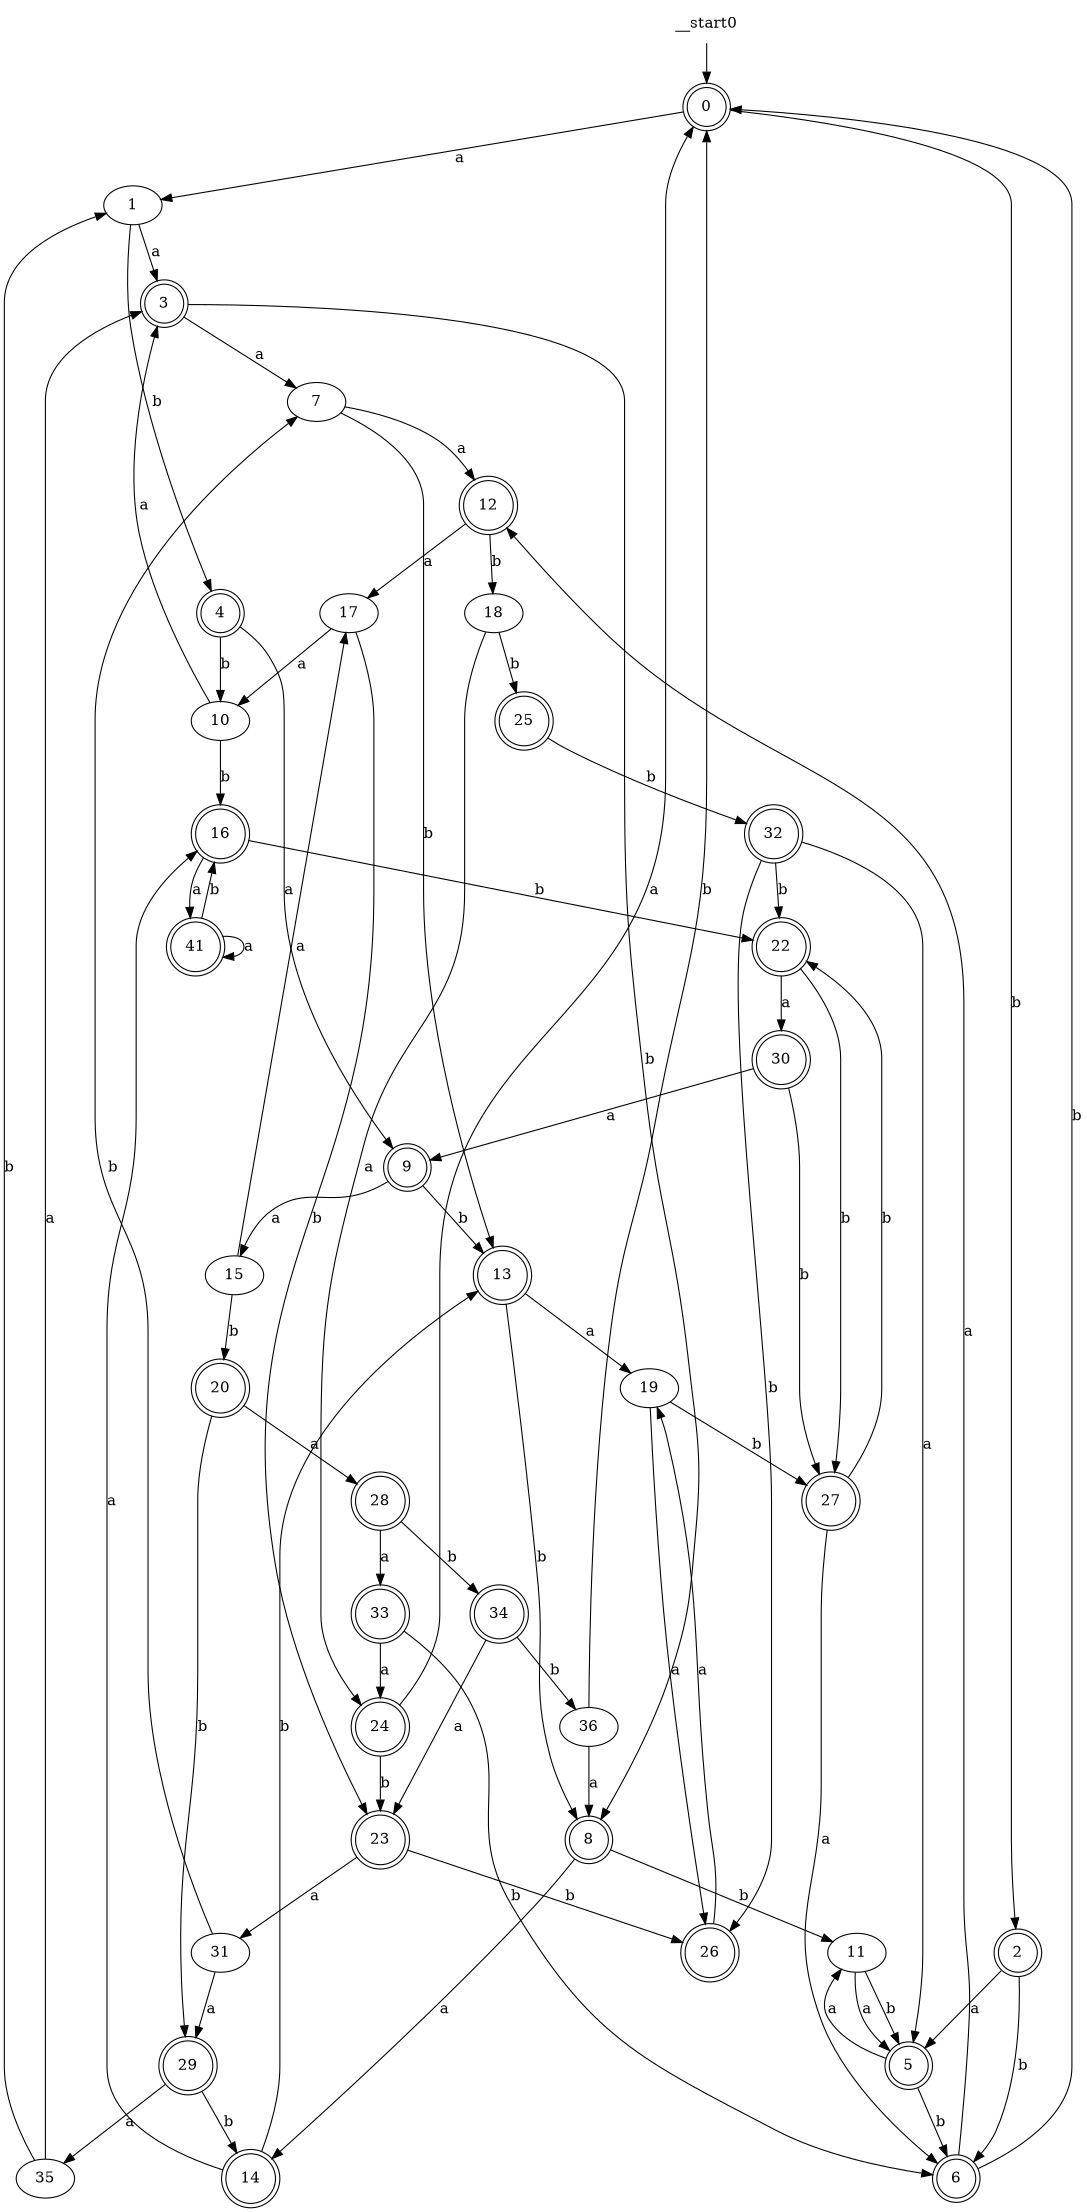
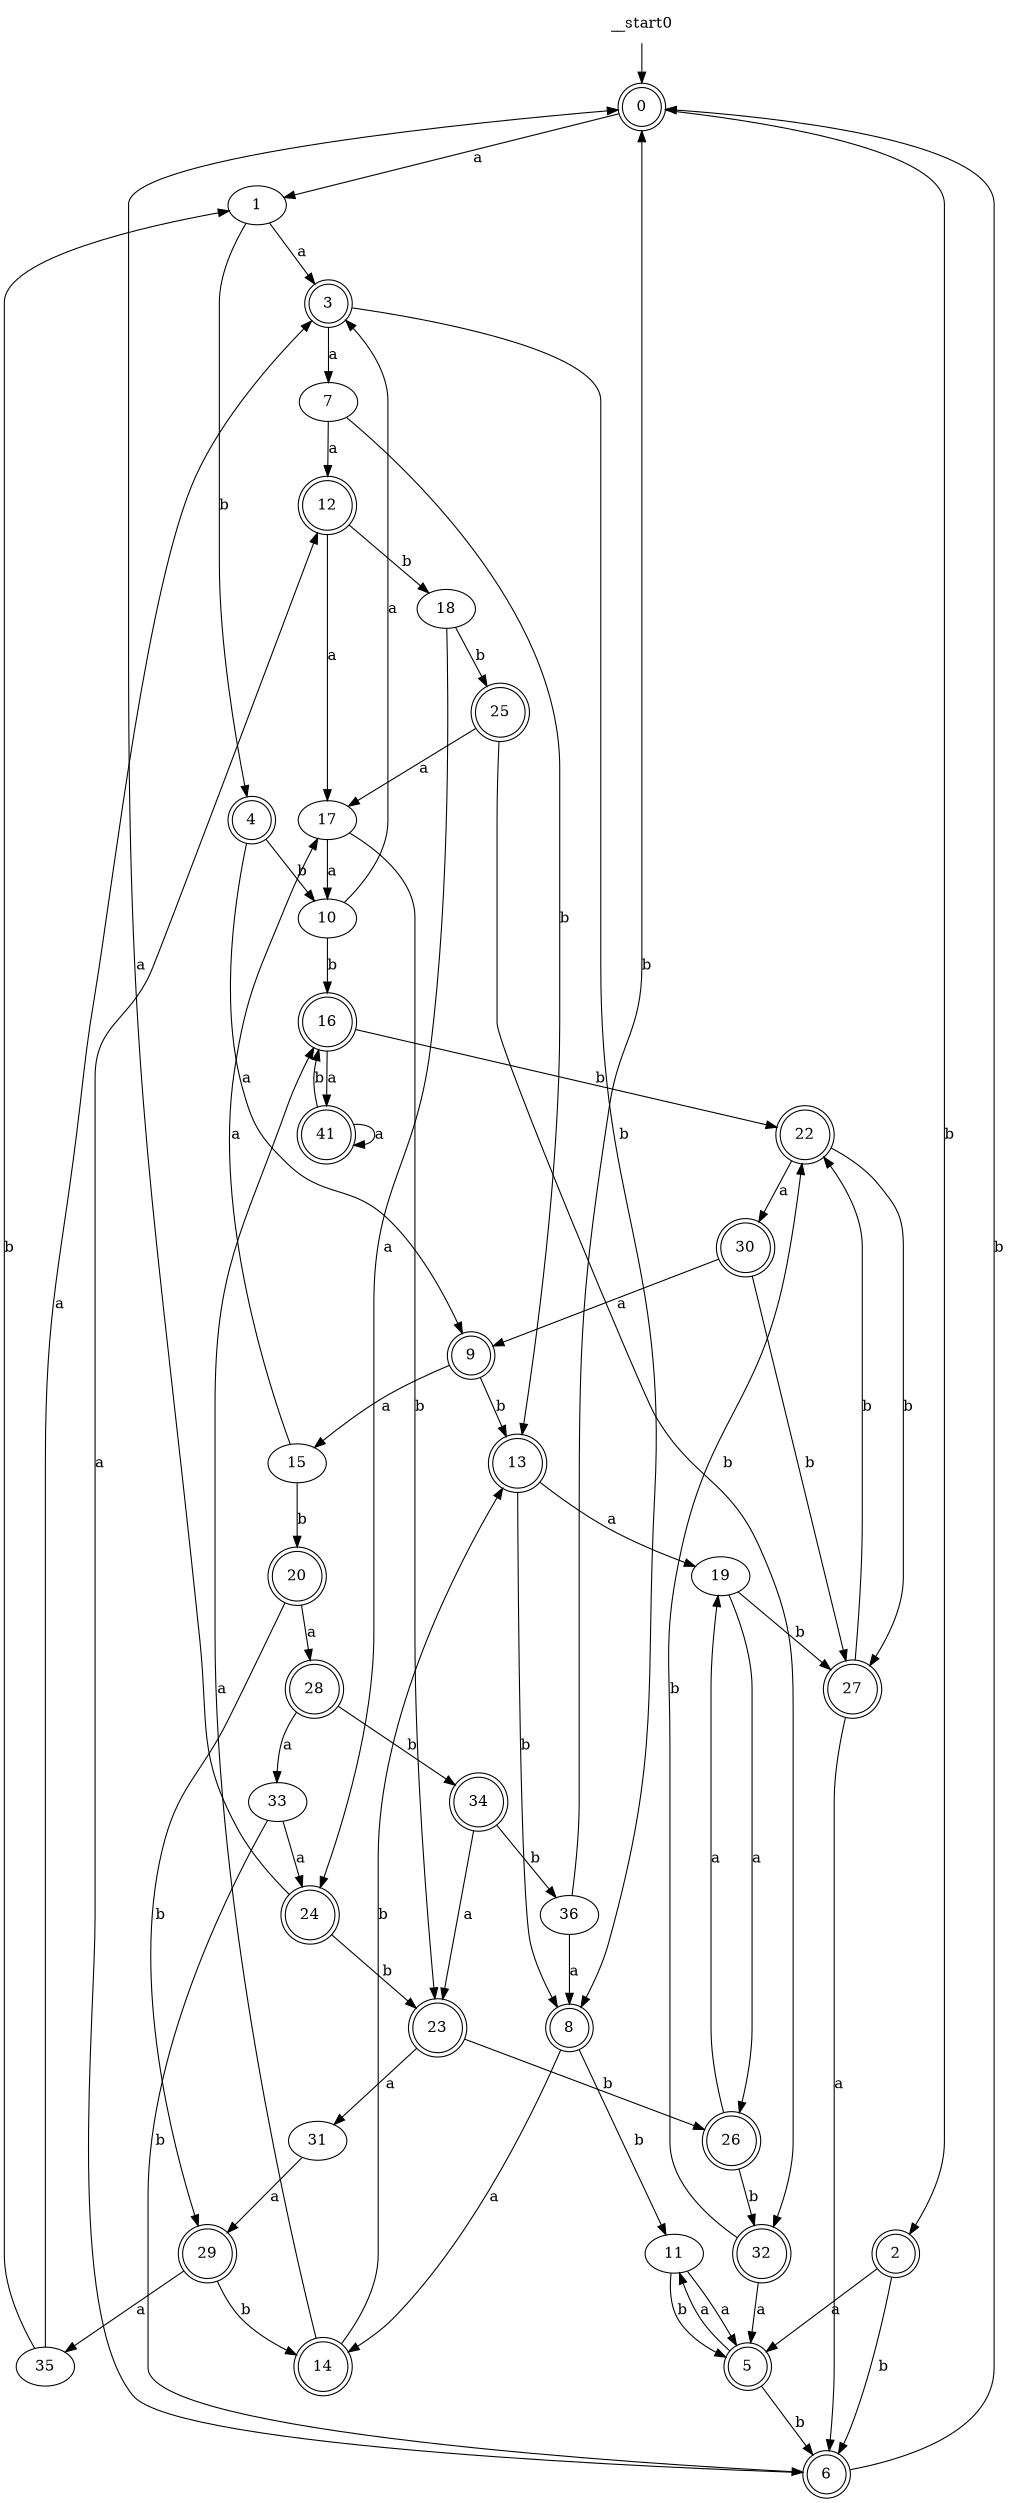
none -> (417, 764)
(98, 1153) -> none
(766, 1394) -> (745, 2192)
(380, 1614) -> (278, 1802)
